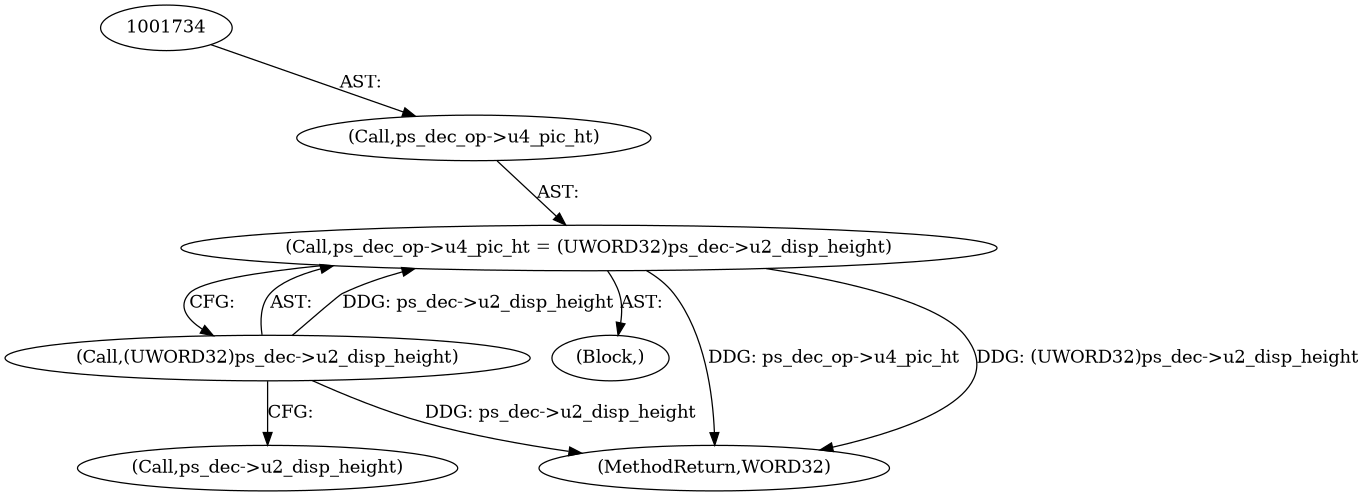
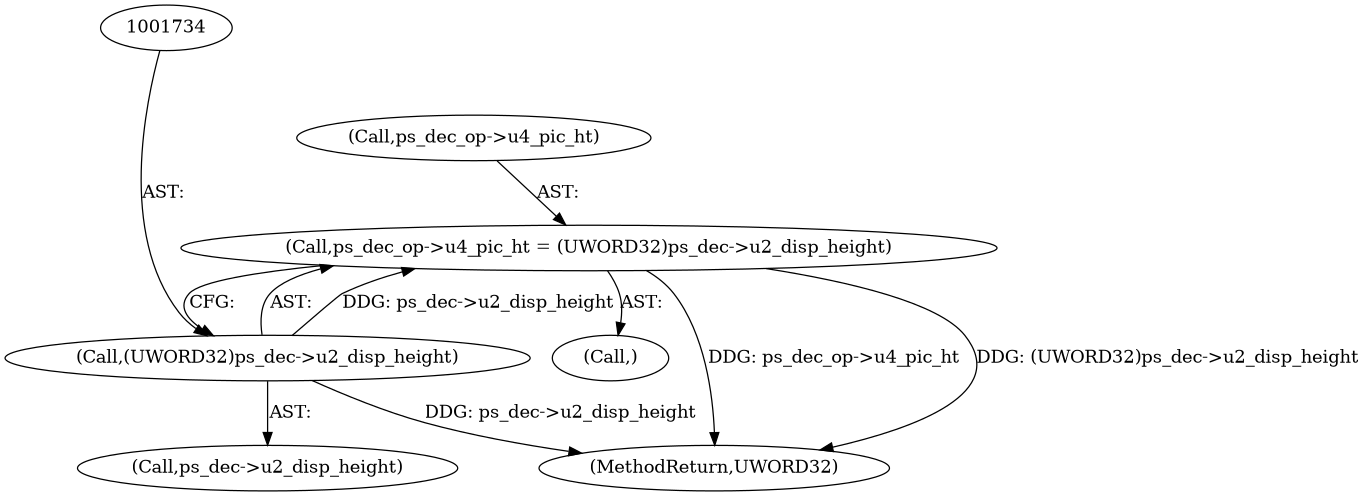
(307, 78) -> (142, 196)
(610, 358) -> (610, 358)
(294, 413) -> (294, 413)
(714, 468) -> (714, 468)
